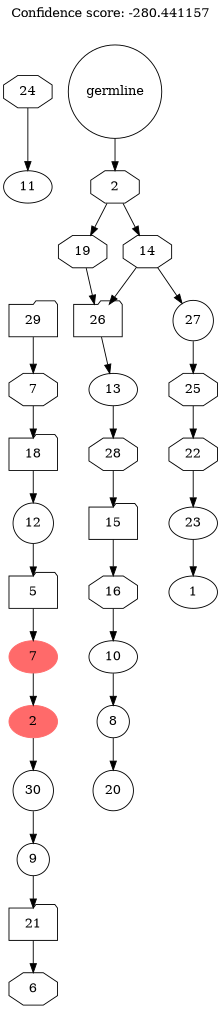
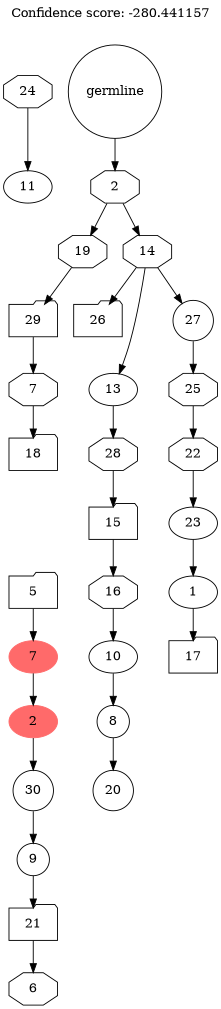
(89, 282) -> (61, 282)
(105, 351) -> (136, 317)
(33, 523) -> none
none -> (193, 657)
